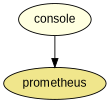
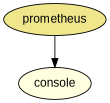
(55, 47) -> (55, 47)
